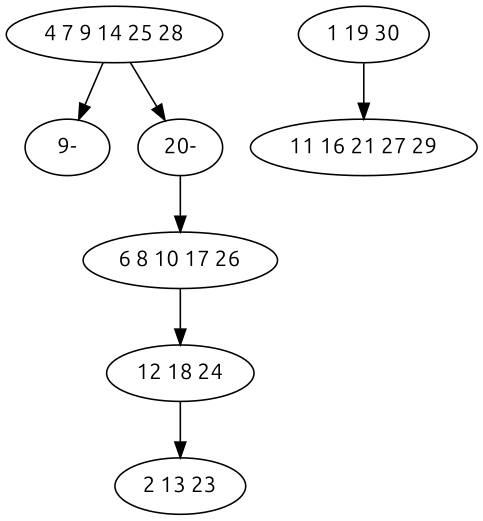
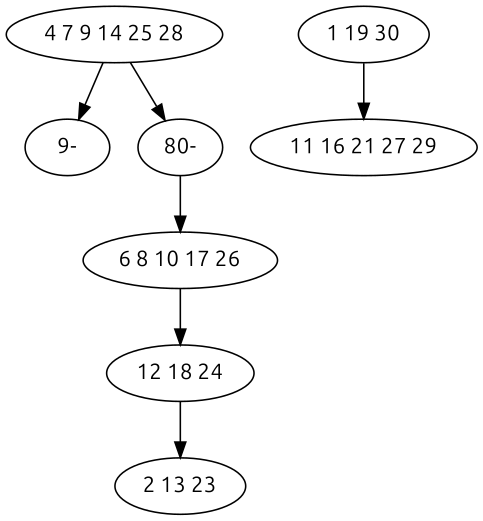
(180, 147) -> (180, 147)
